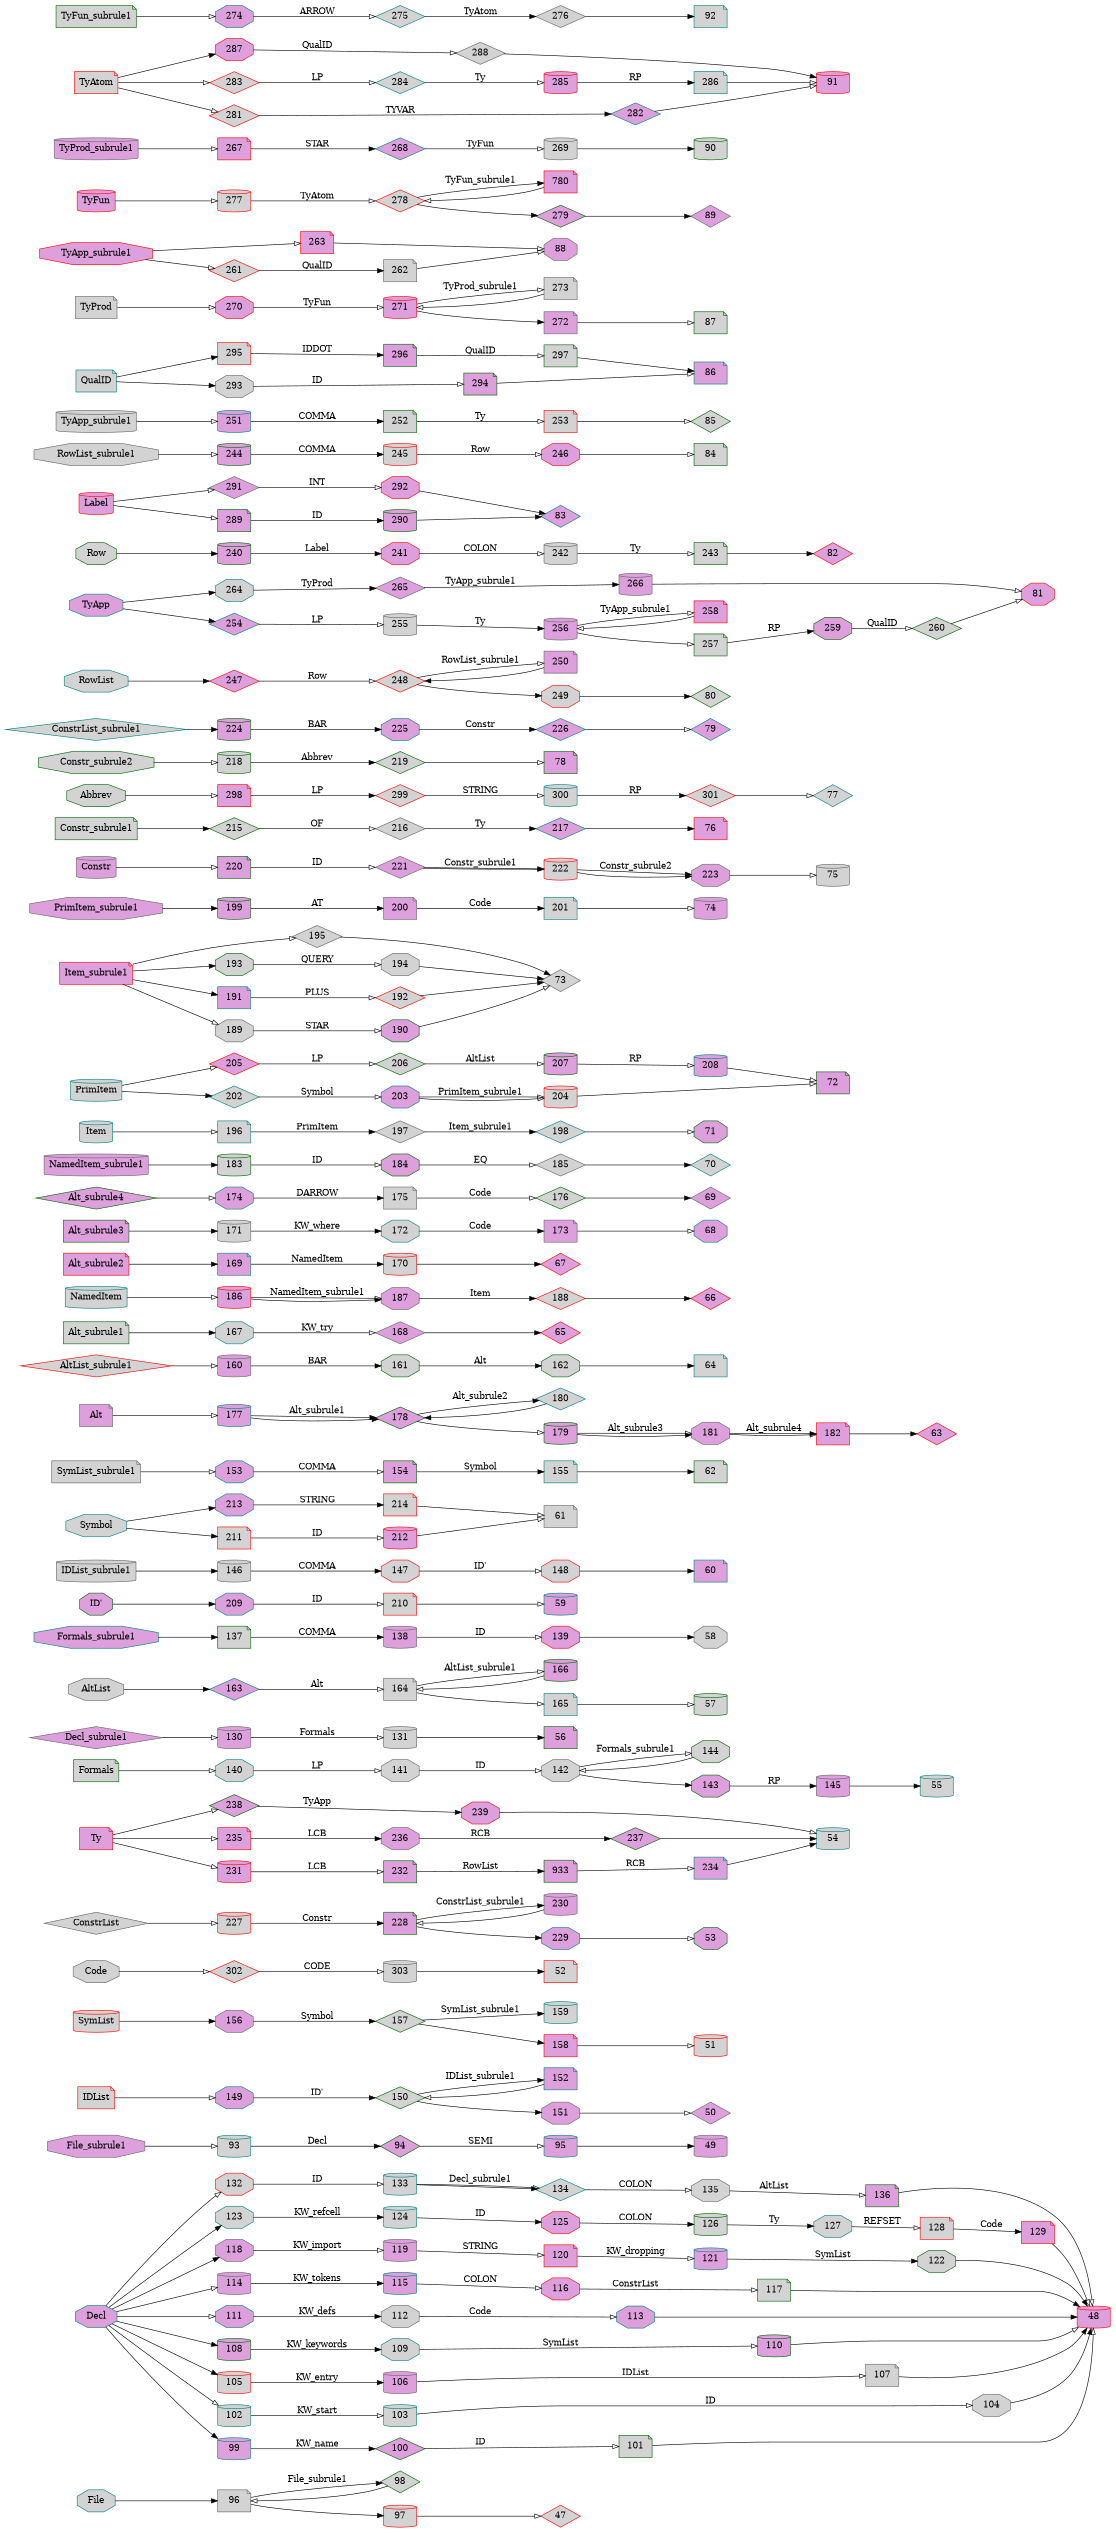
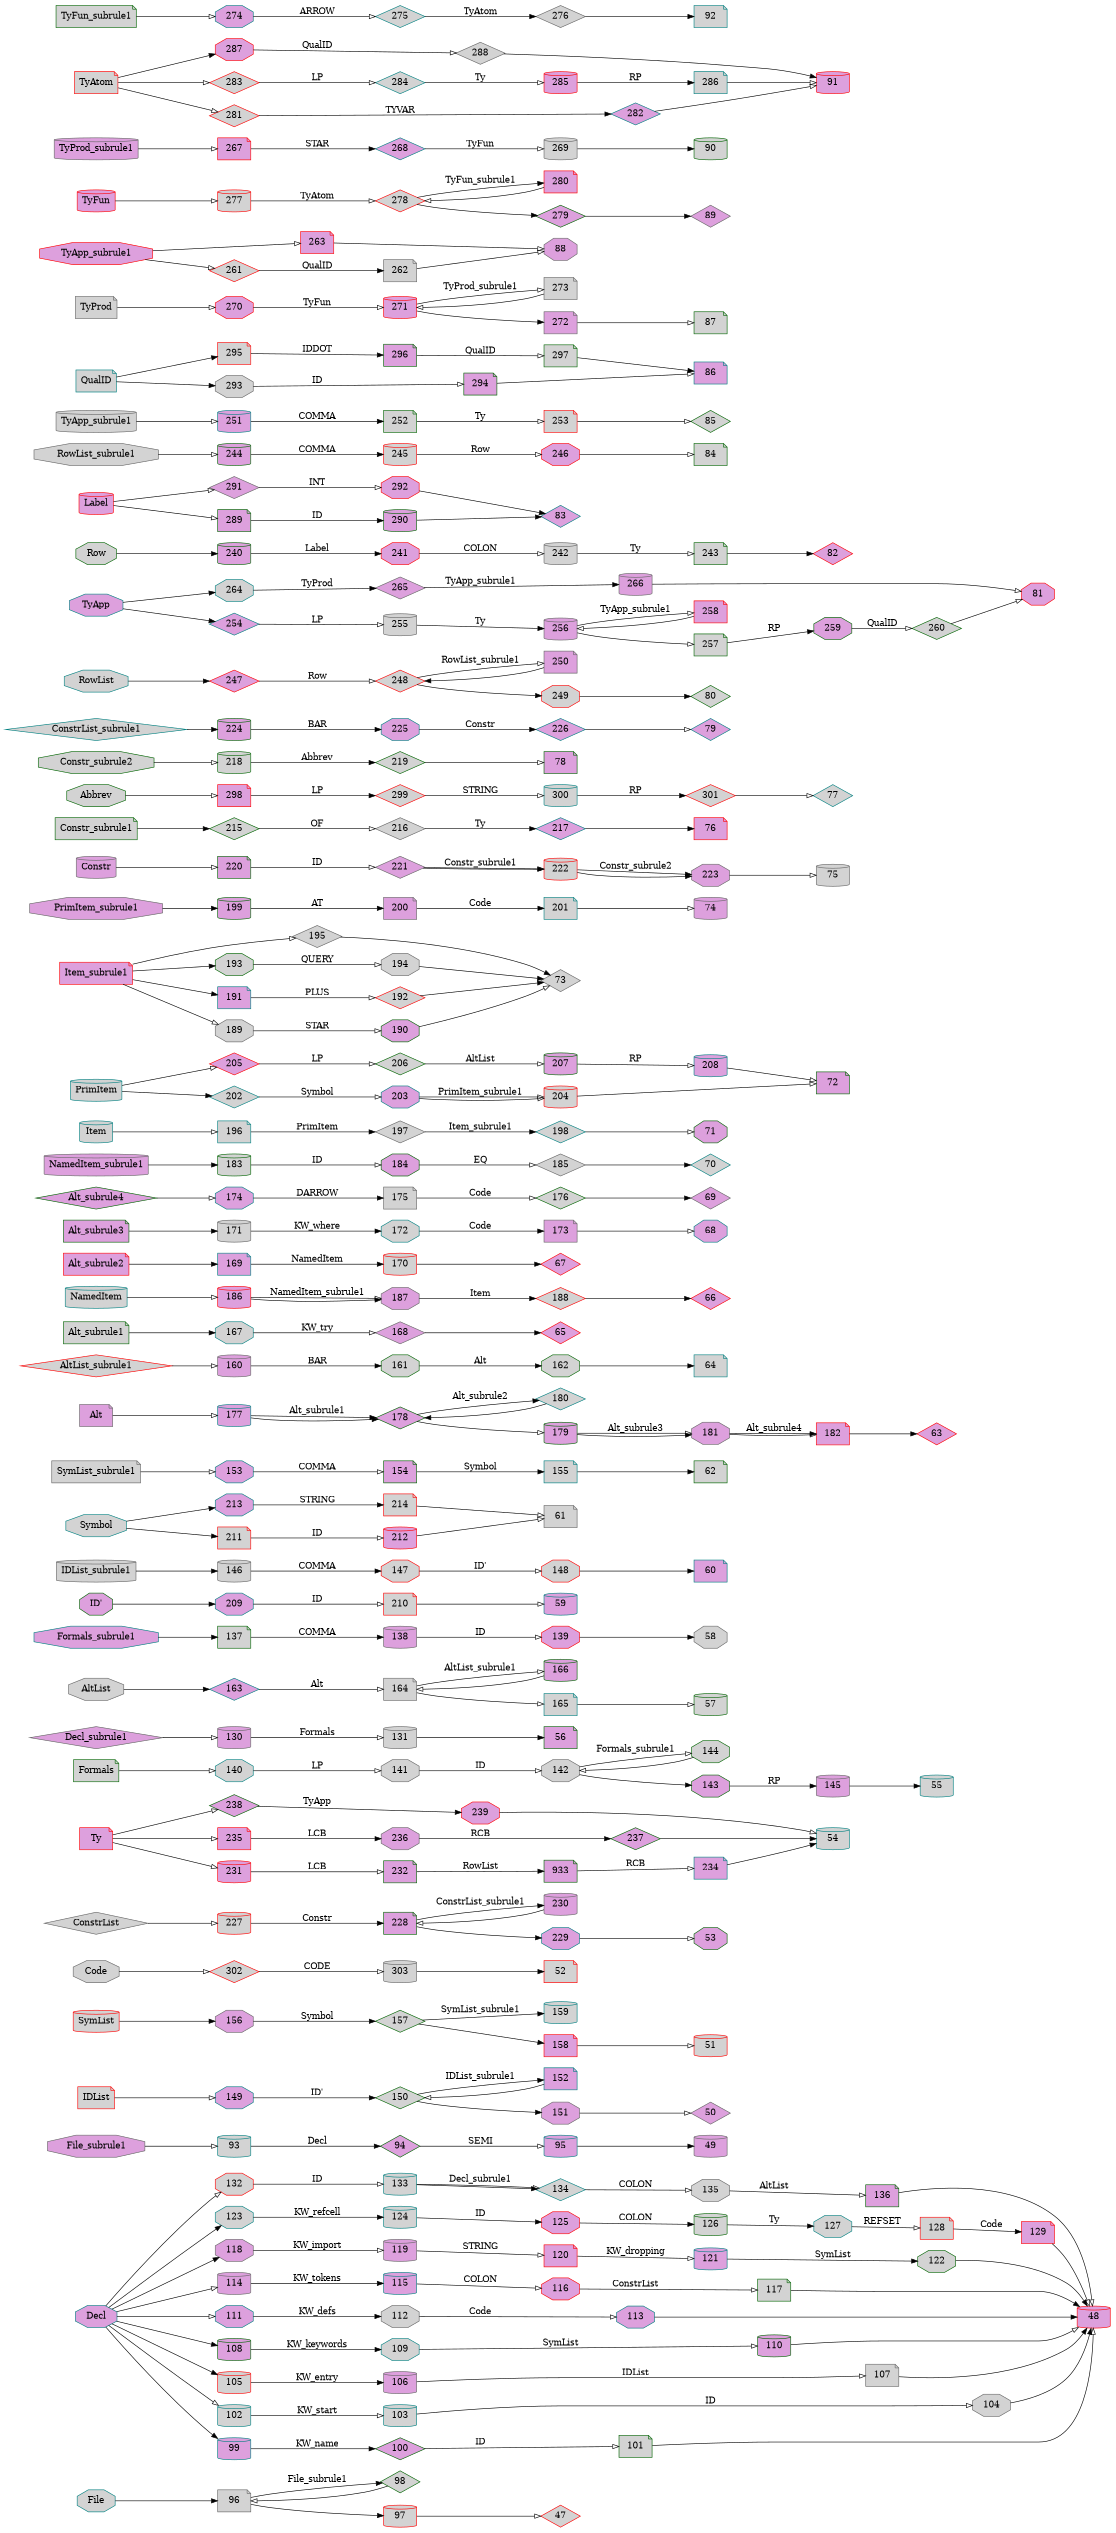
(561, 182) -> (561, 182)
